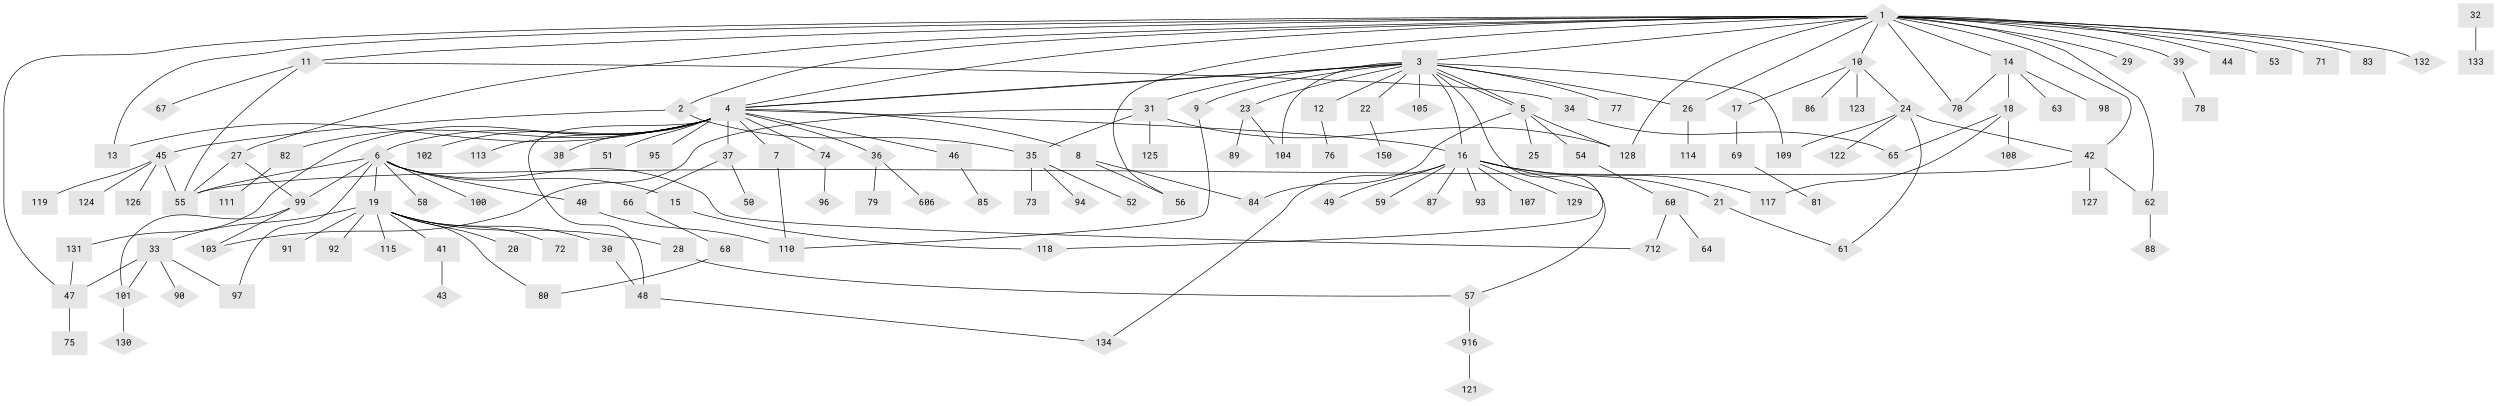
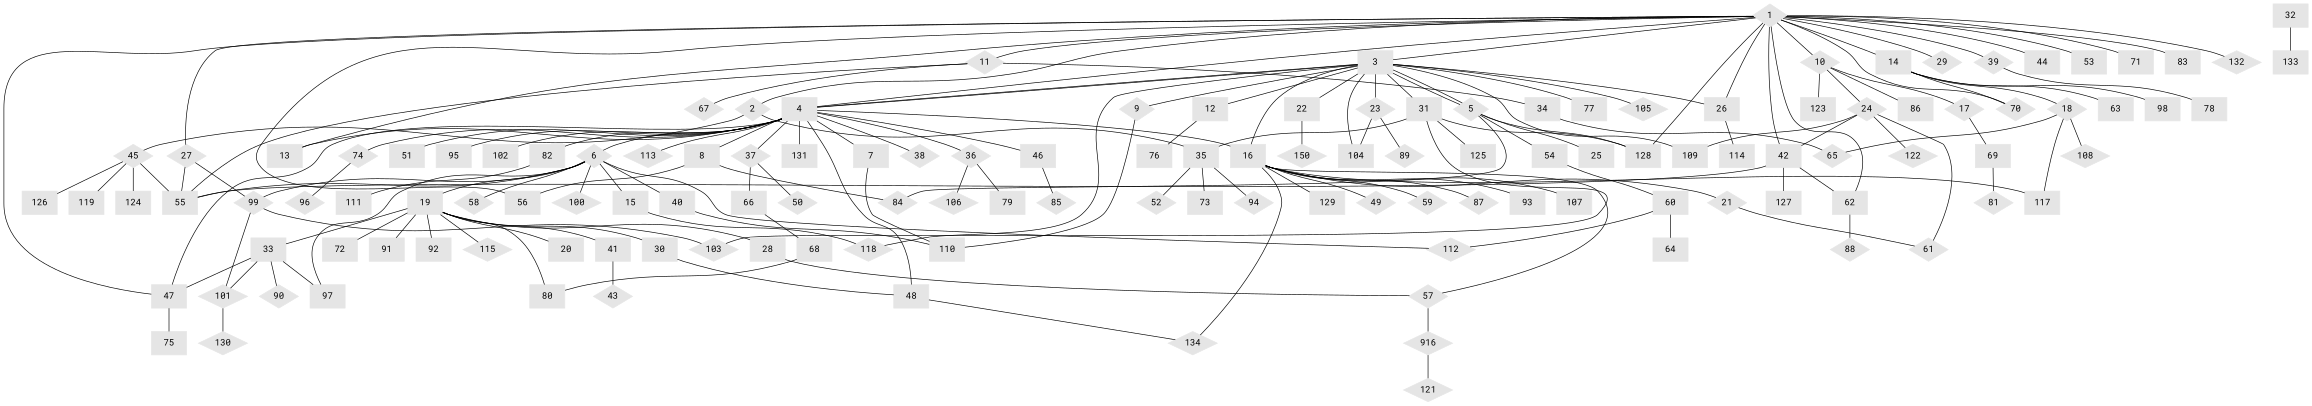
(927, 203) -> (954, 203)
(1653, 250) -> (1451, 250)
(72, 273) -> (326, 149)
